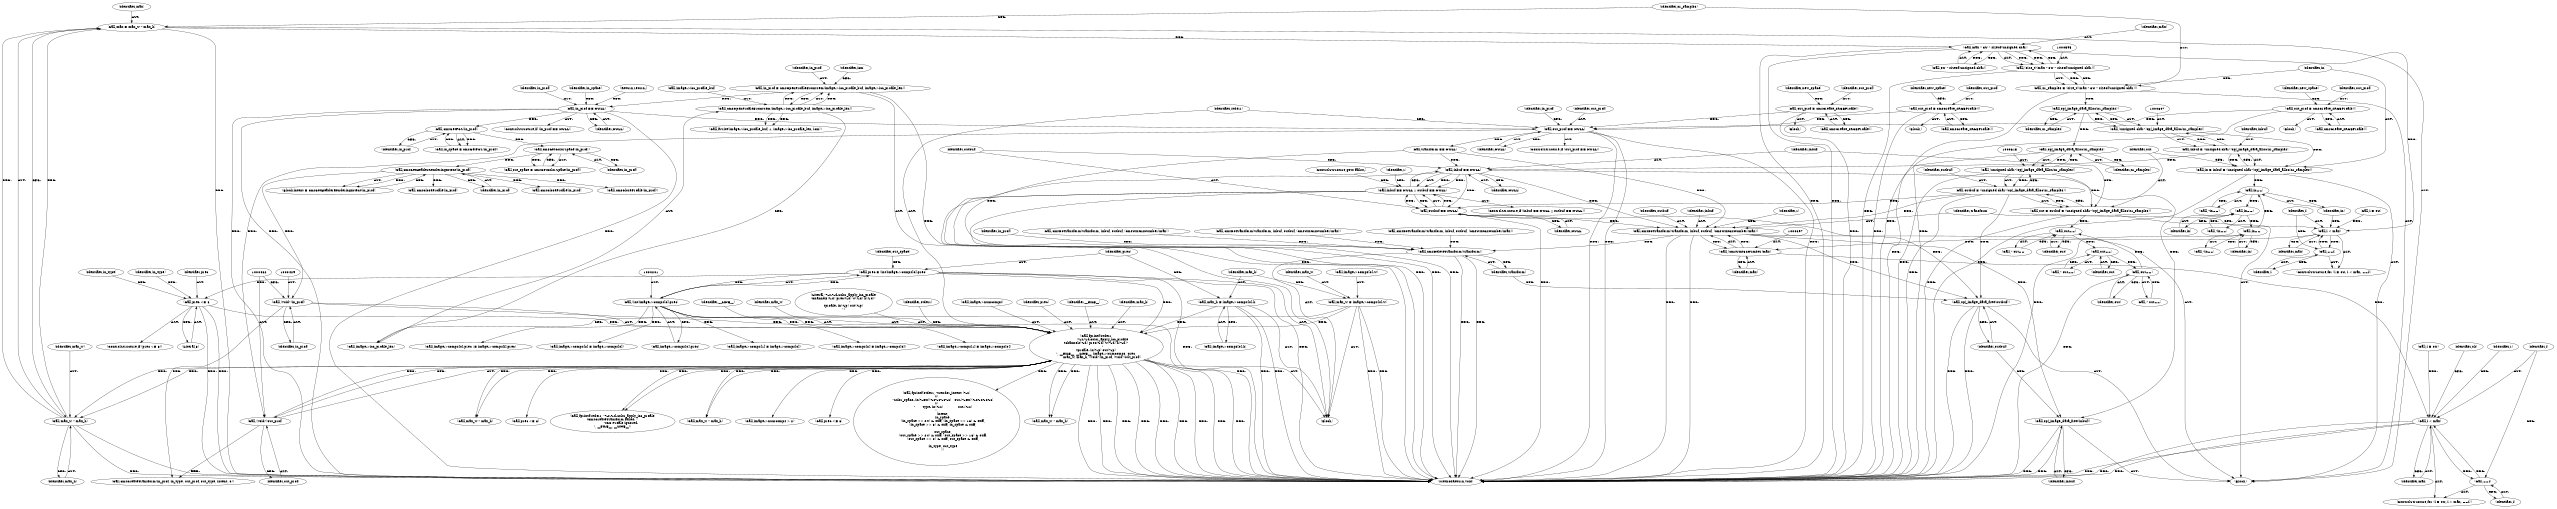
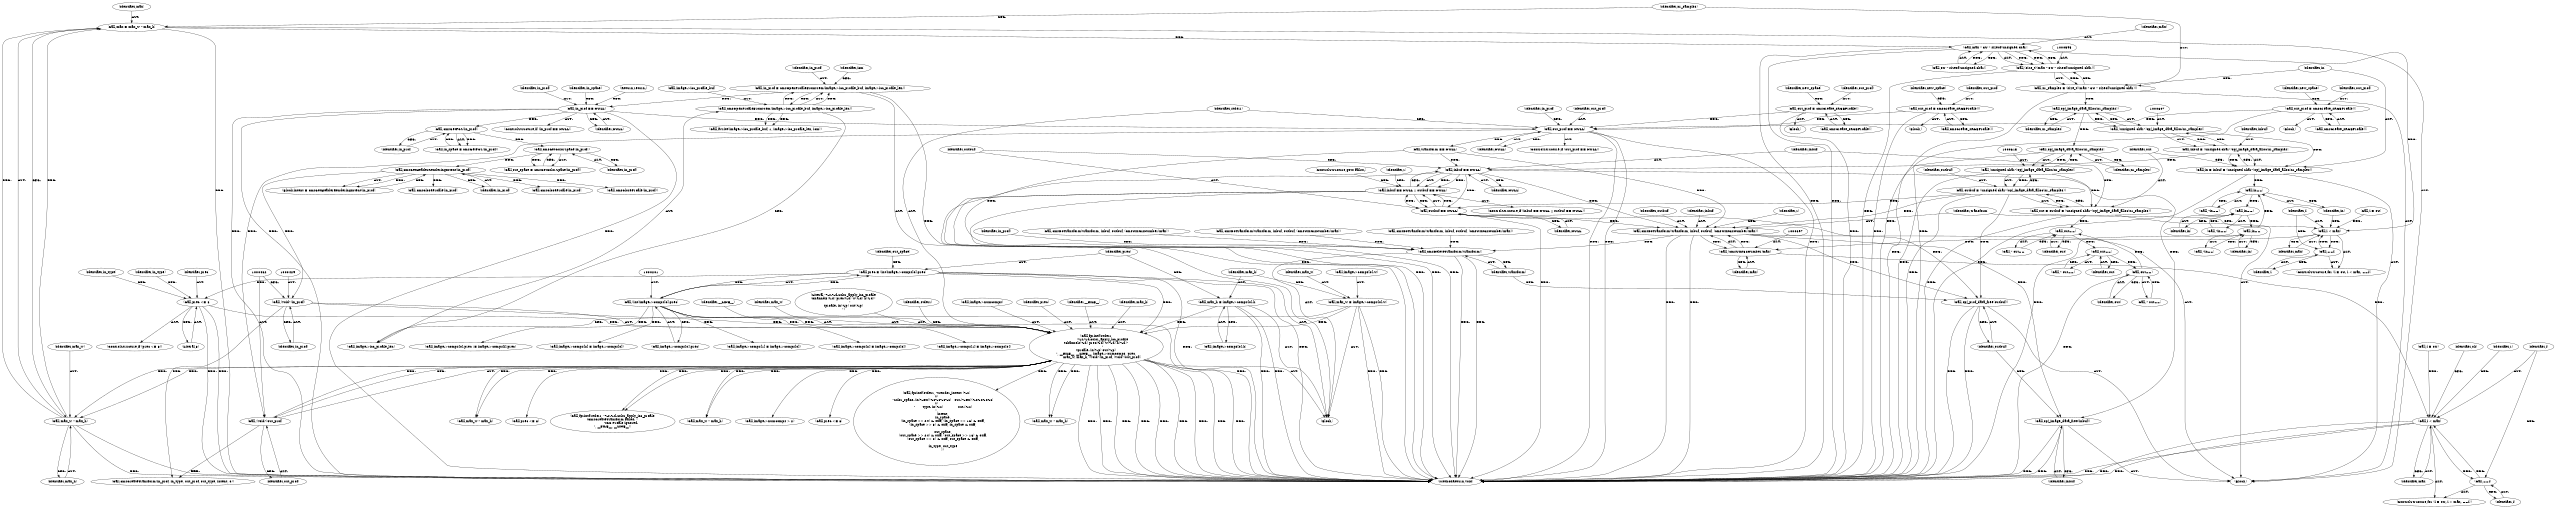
(1981, 302) -> (1981, 302)
